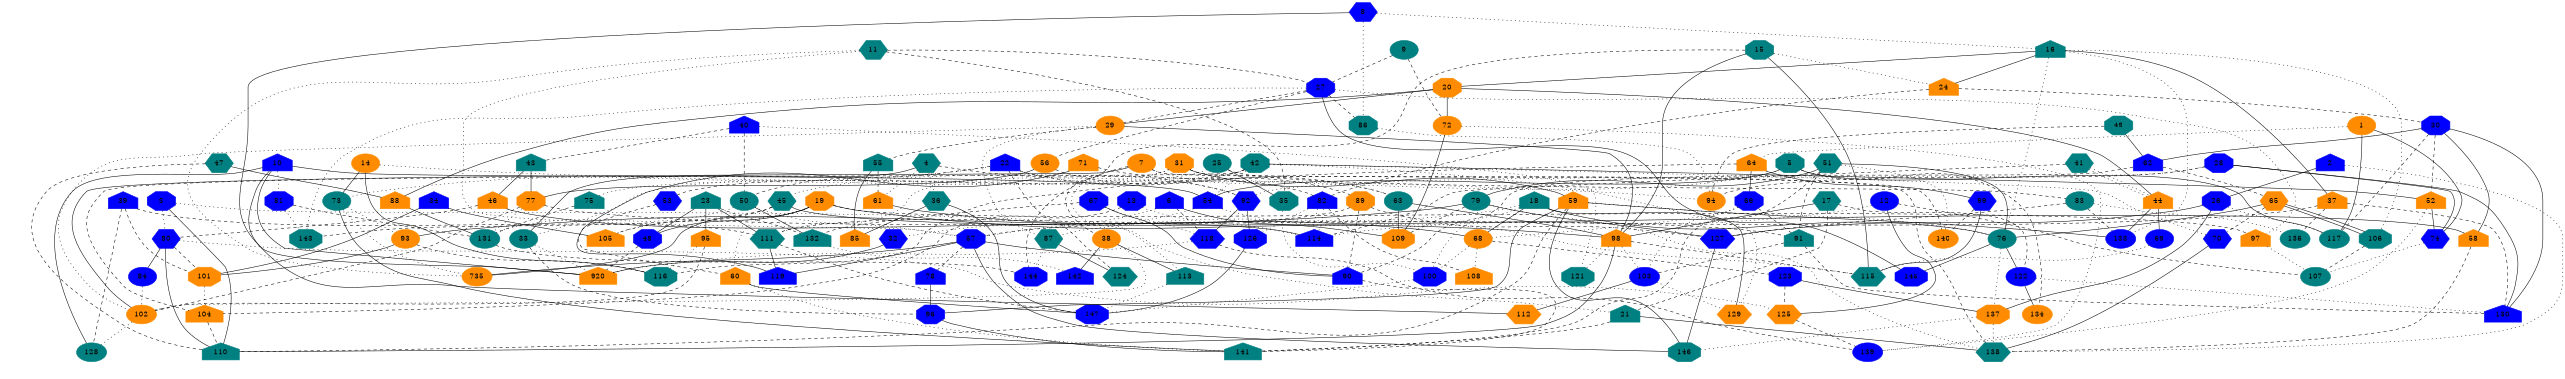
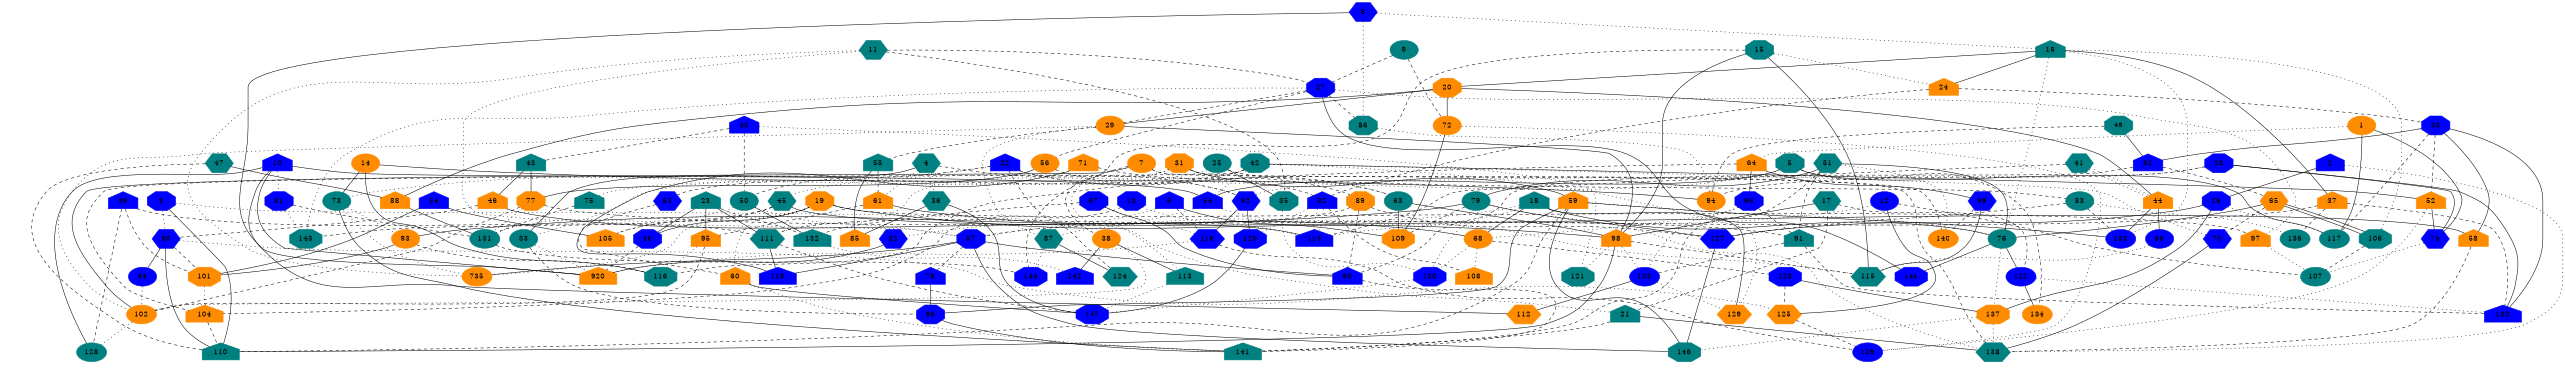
(1039, 181) -> (1039, 181)
none -> (791, 220)
(671, 246) -> (671, 246)
